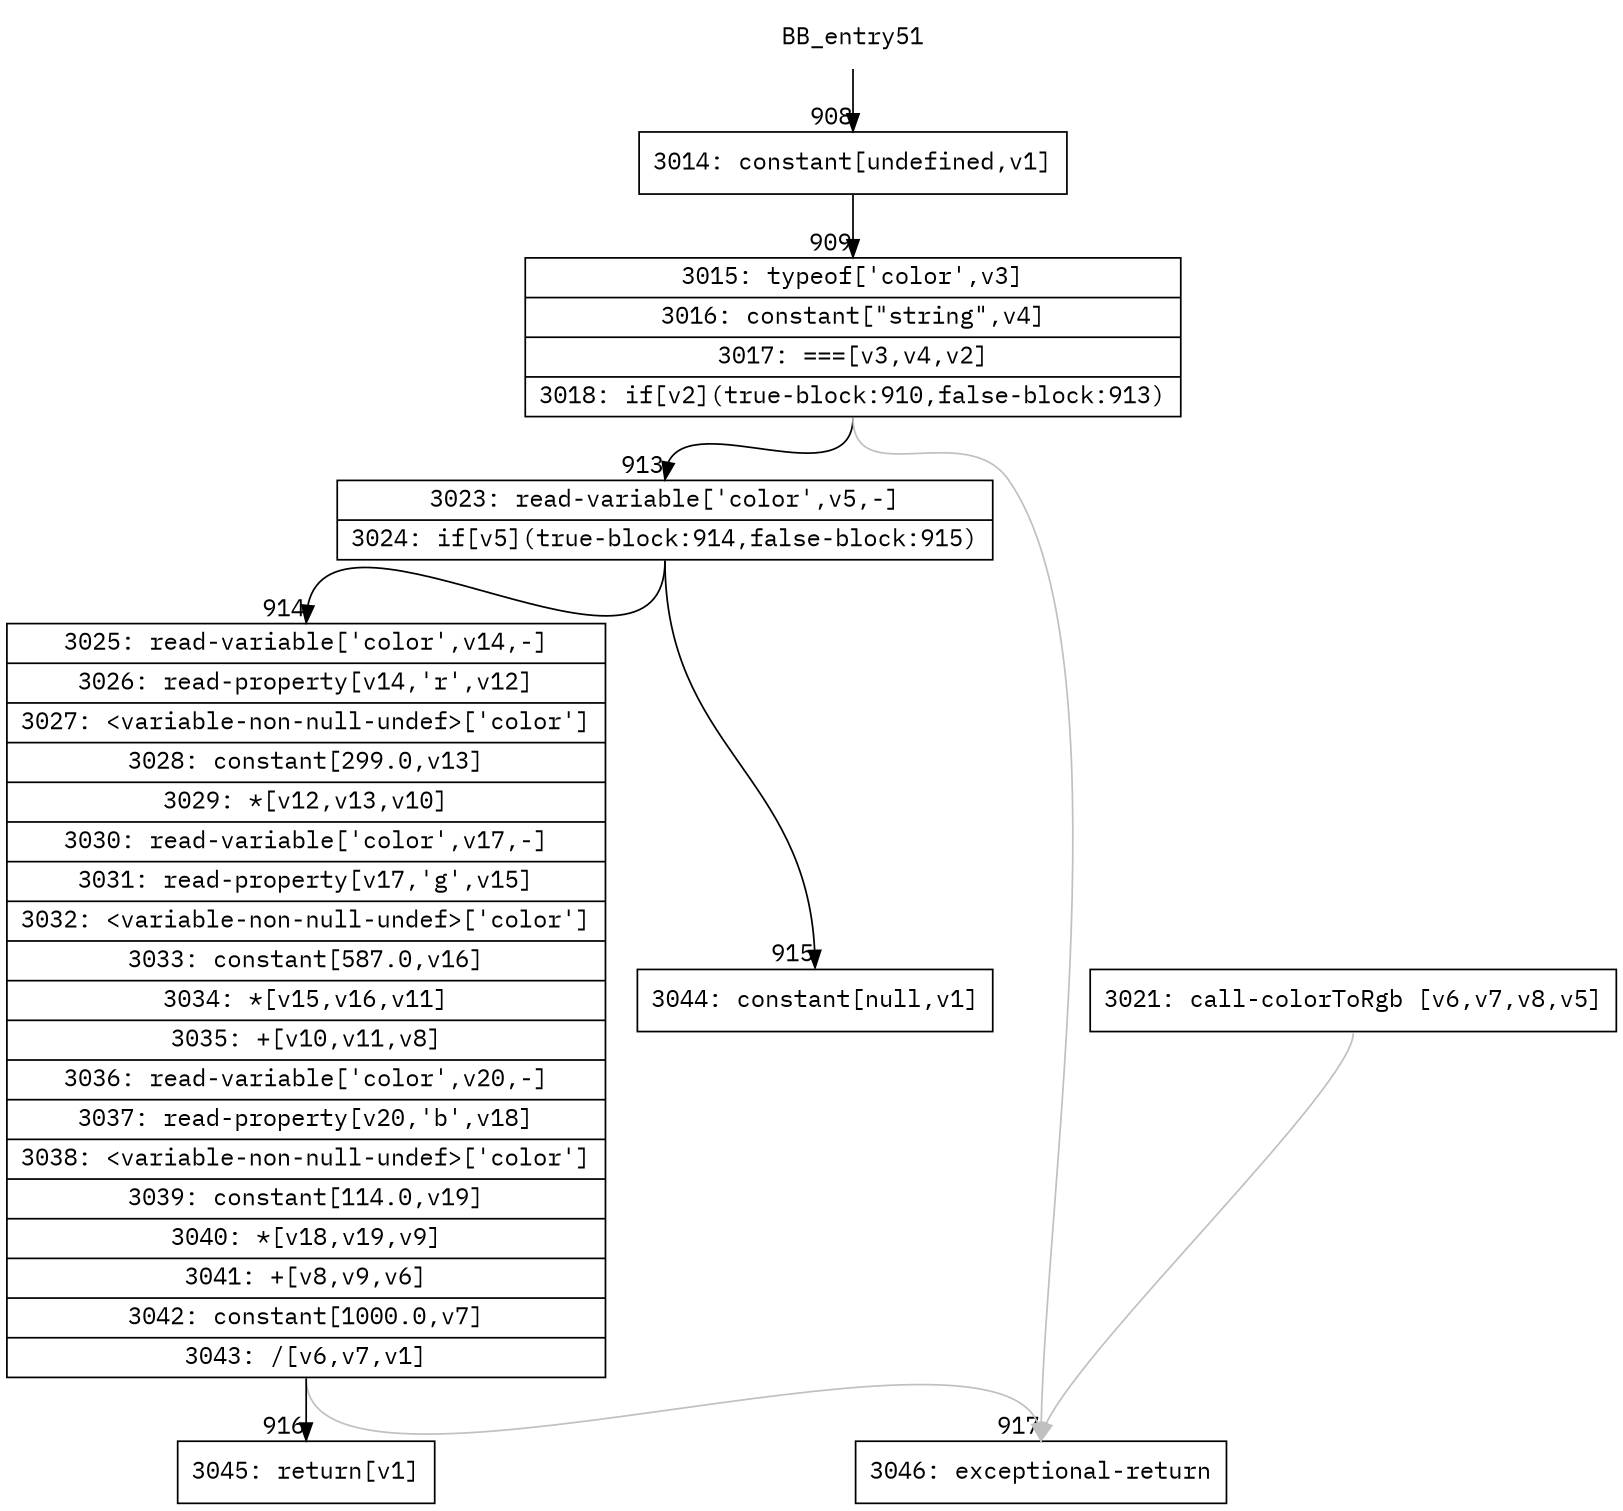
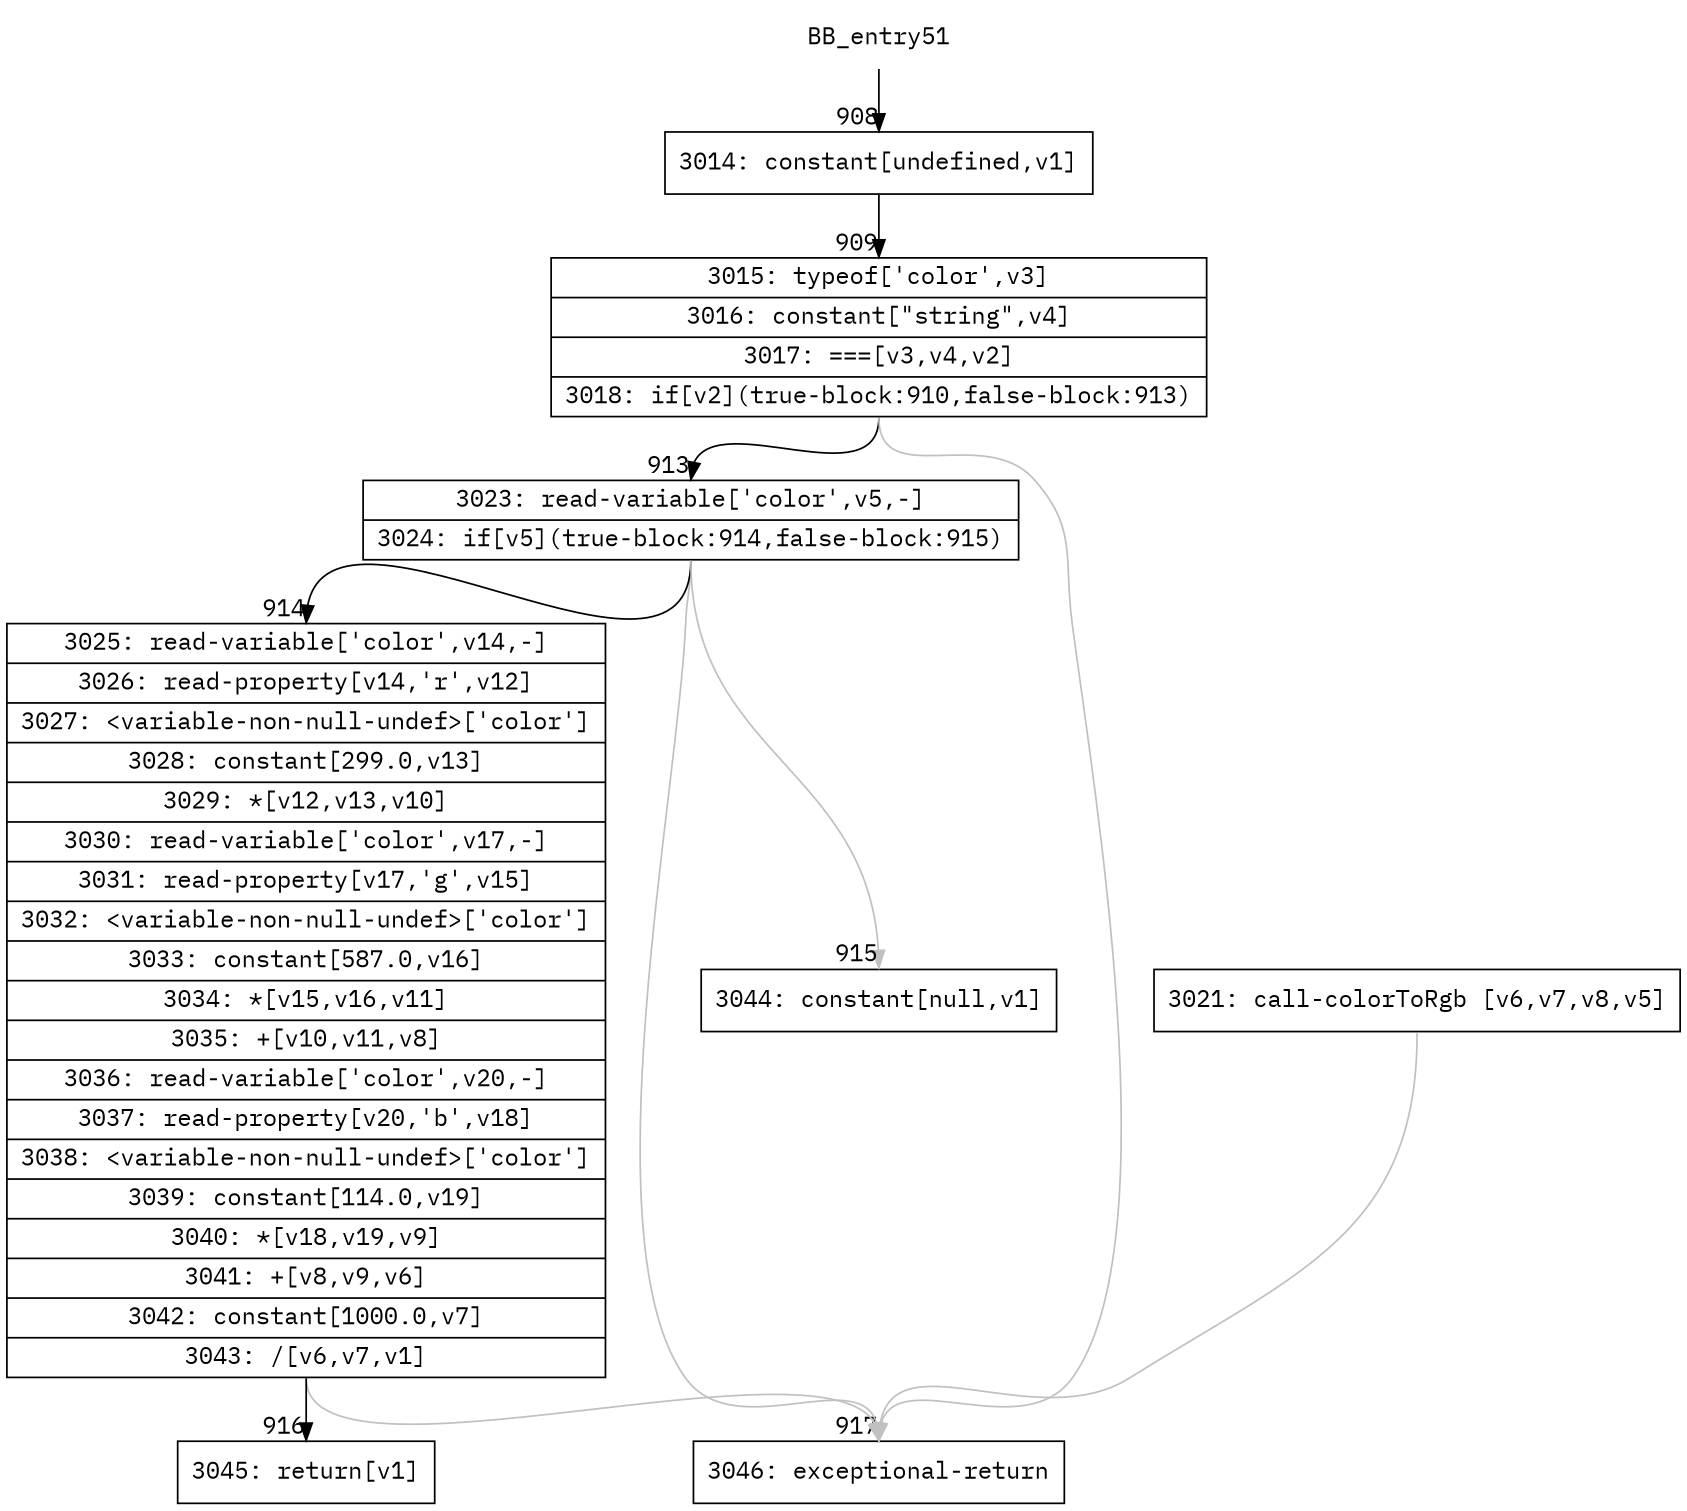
(735, 757) -> (779, 758)
none -> (643, 1076)
